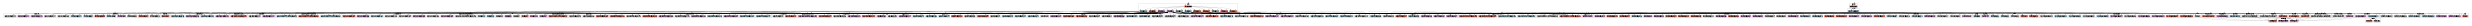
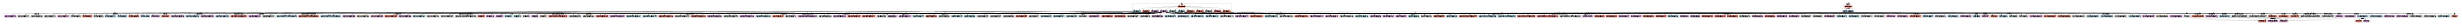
(2034, 16) -> none
